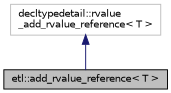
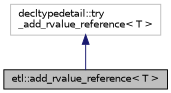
(86, 20) -> (86, 20)
